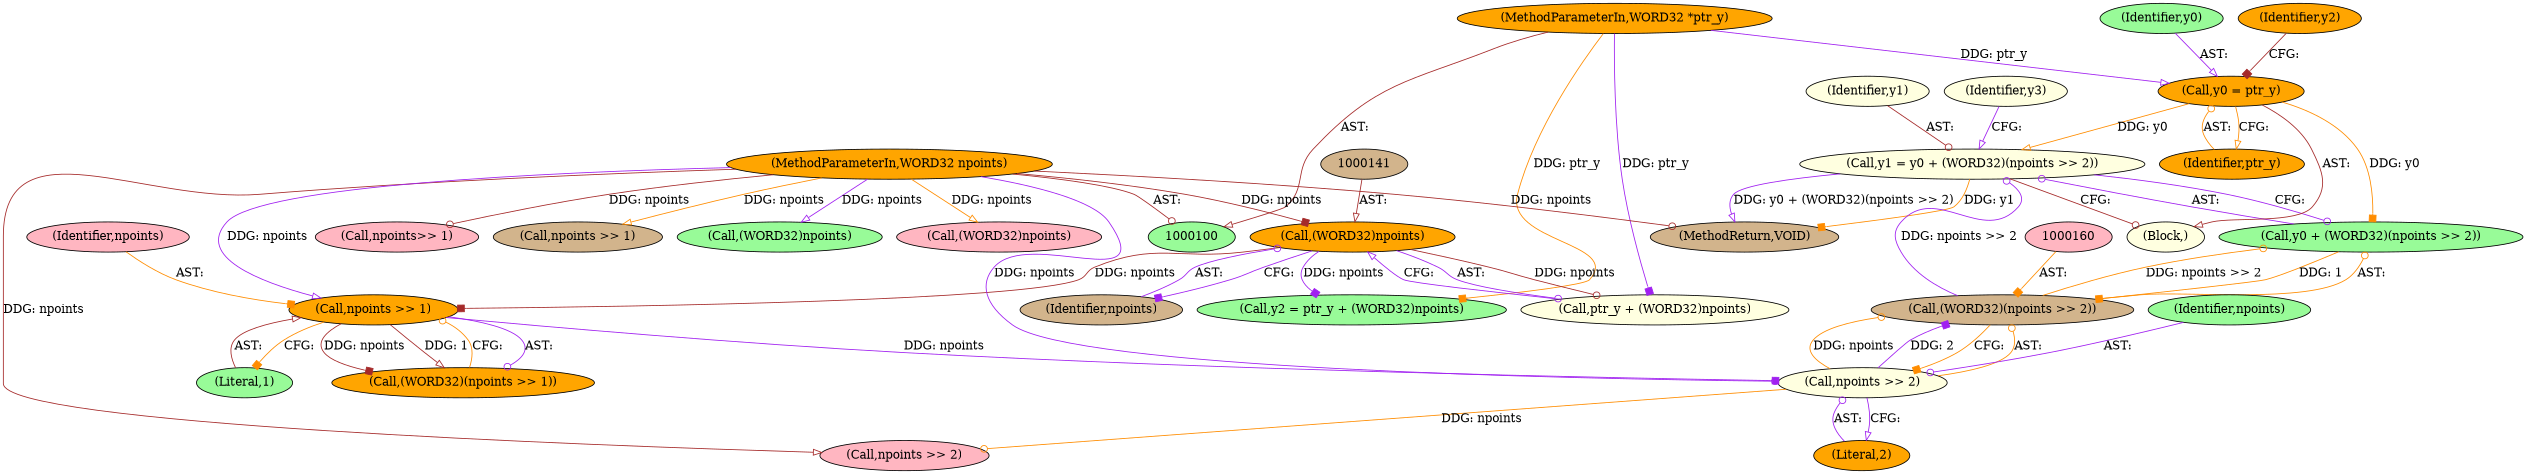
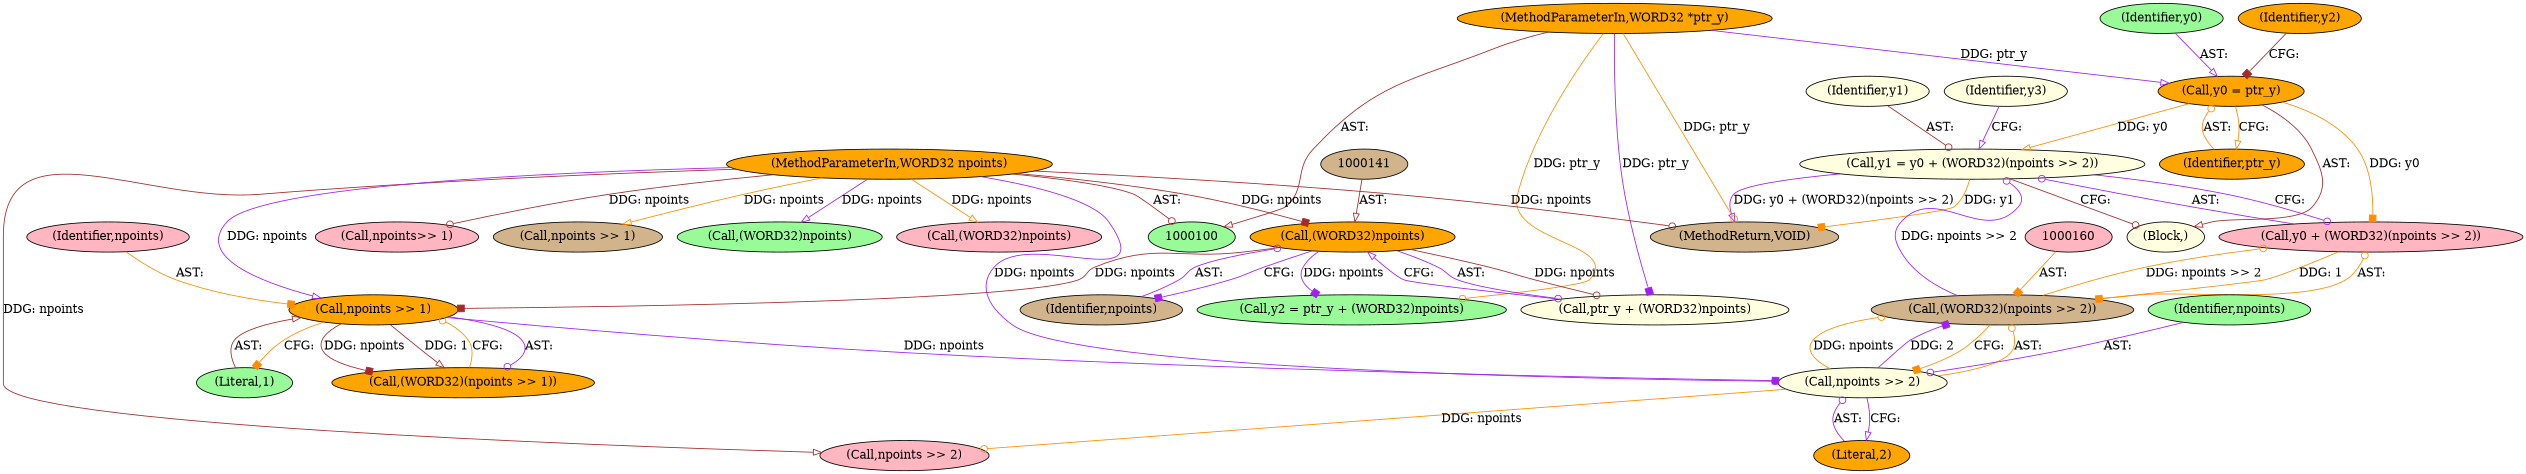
none -> (1678, 125)
(1531, 224) -> (1531, 224)
(2371, 237) -> (2371, 237)
